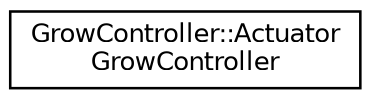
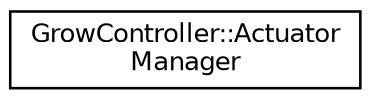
(185, 50) -> (185, 50)
